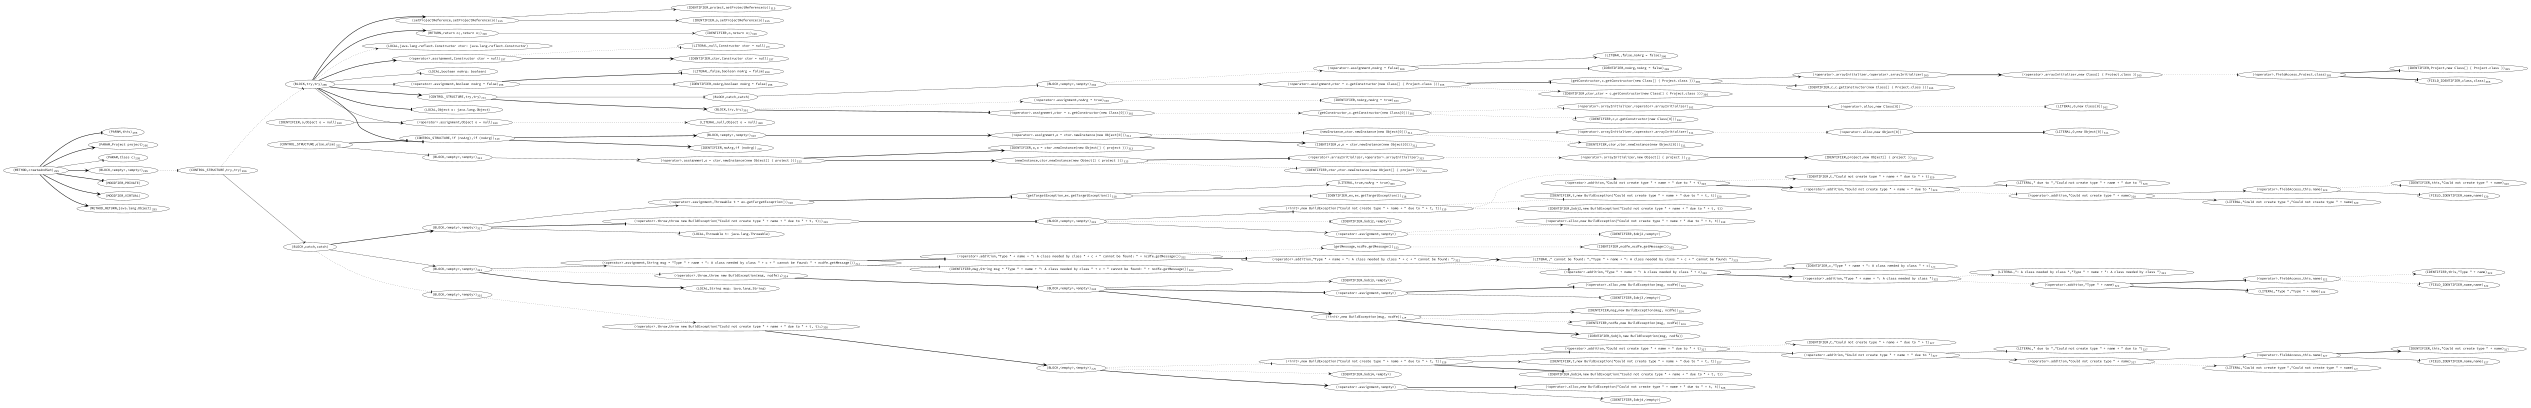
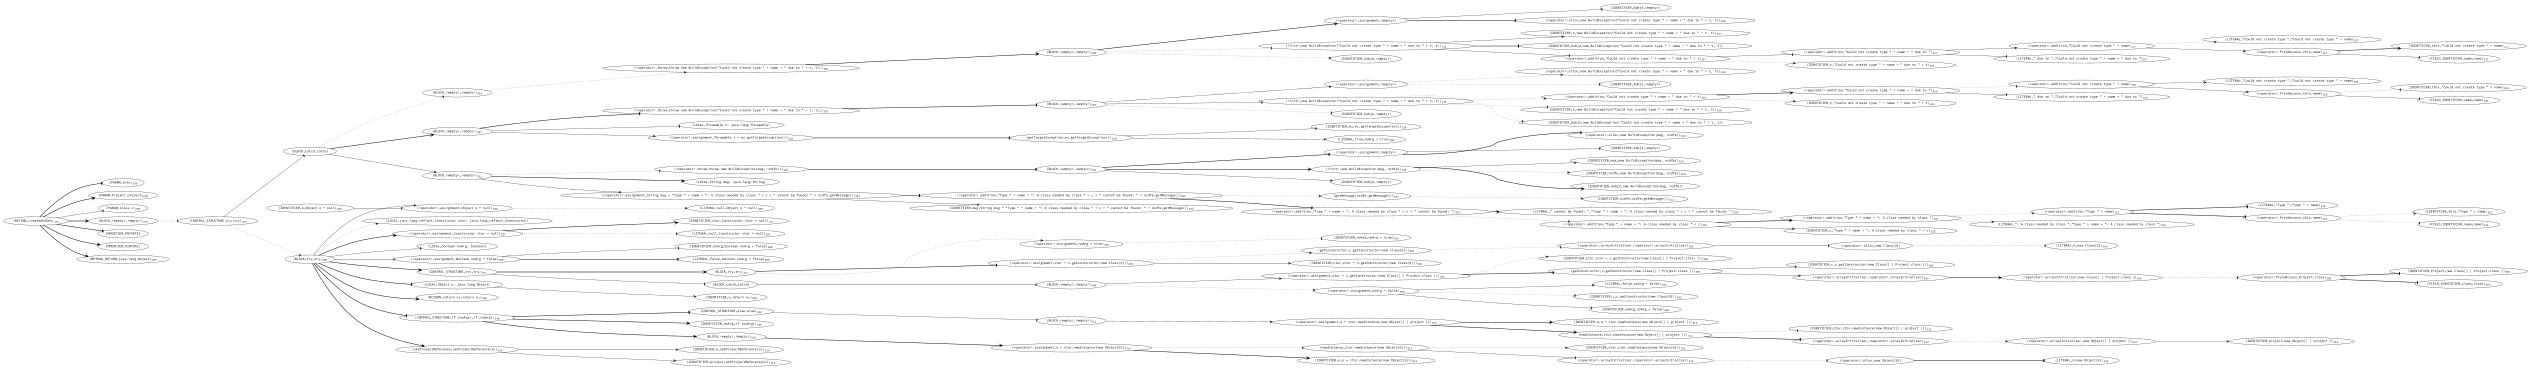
(595, 33) -> (594, 293)
(1501, 116) -> (1496, 294)
(378, 142) -> (600, 314)
(1757, 158) -> (2191, 341)
none -> (1366, 263)
